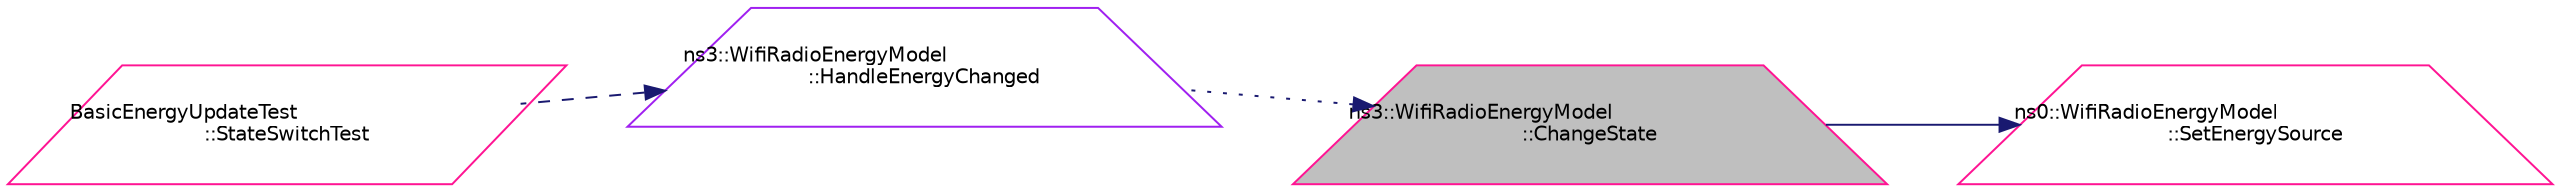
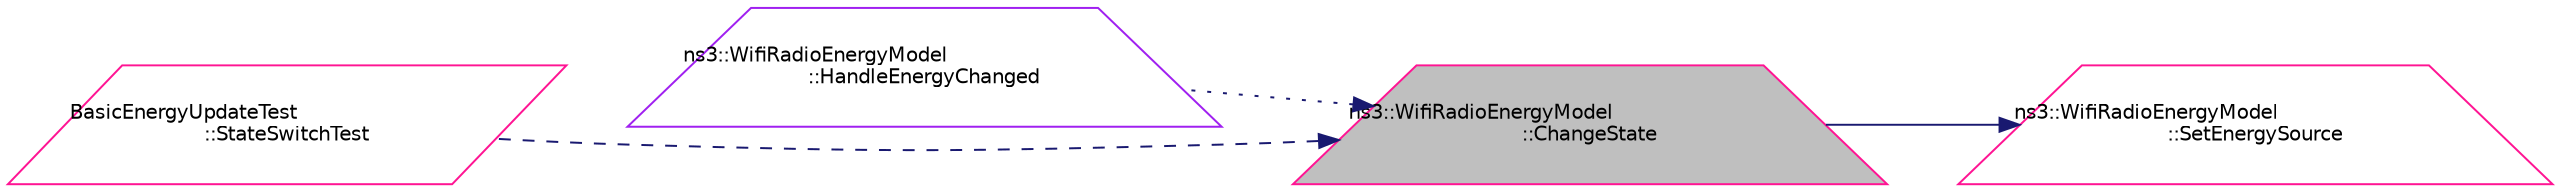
(583, 98) -> (904, 150)
(2255, 125) -> (2255, 125)
